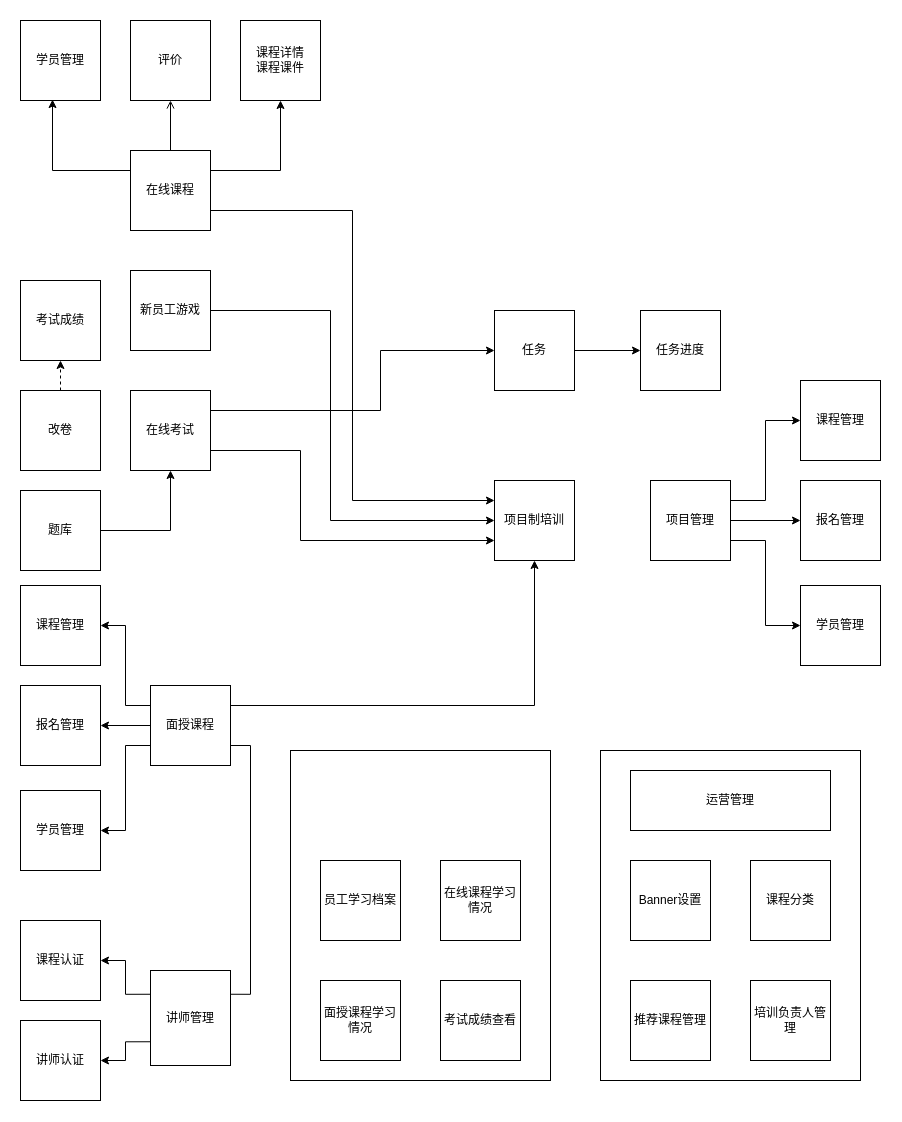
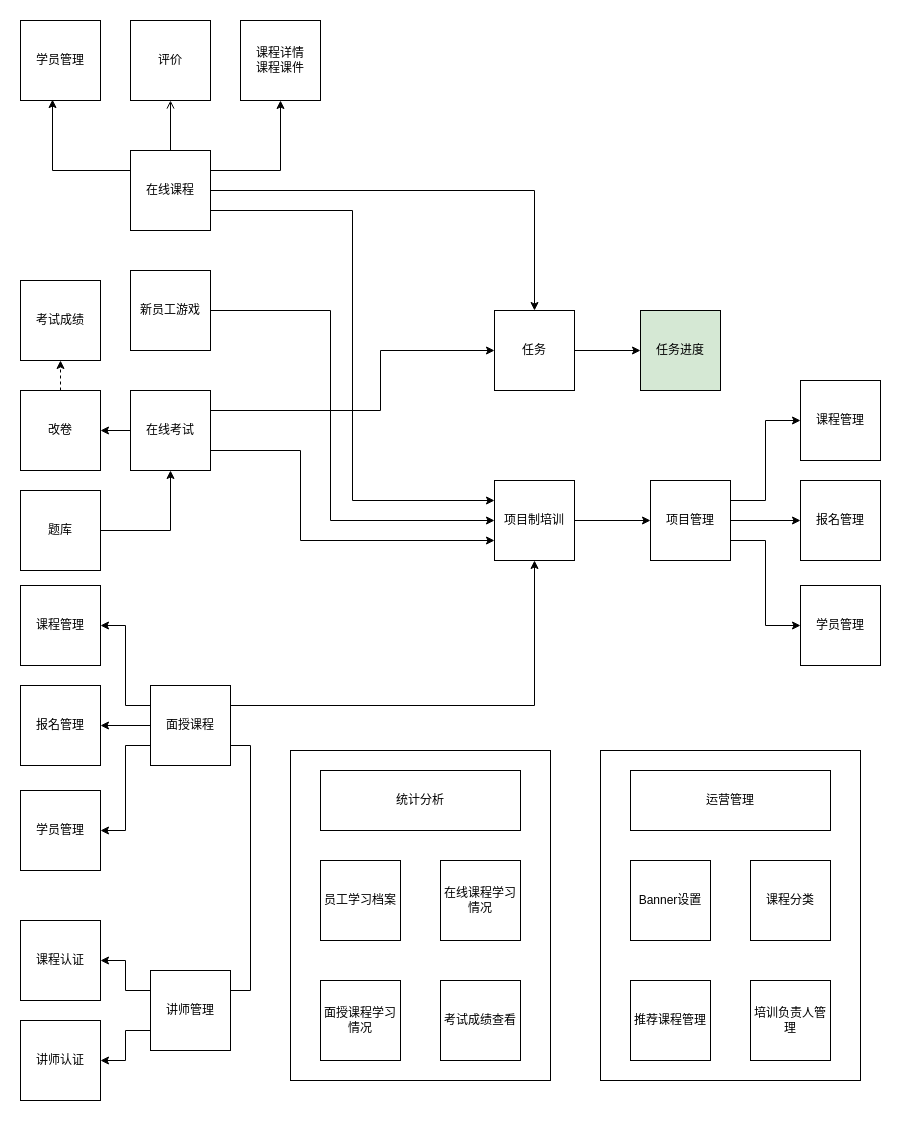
none -> (429, 191)
(681, 351) -> (681, 351)
none -> (119, 431)
none -> (609, 521)
none -> (421, 801)
(191, 1018) -> (191, 1011)
